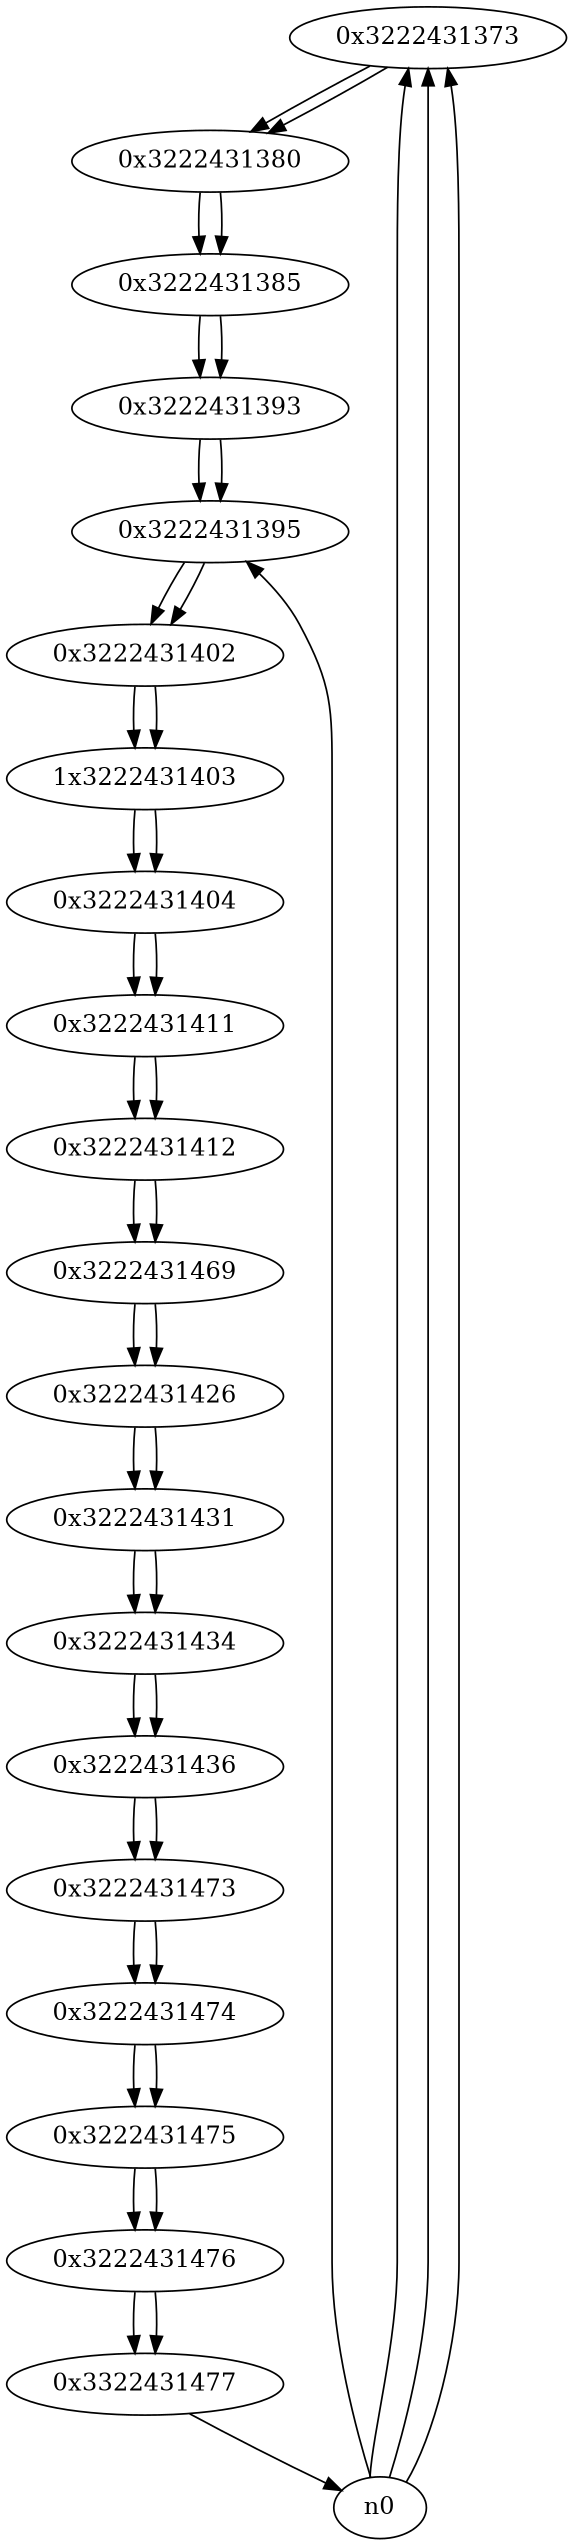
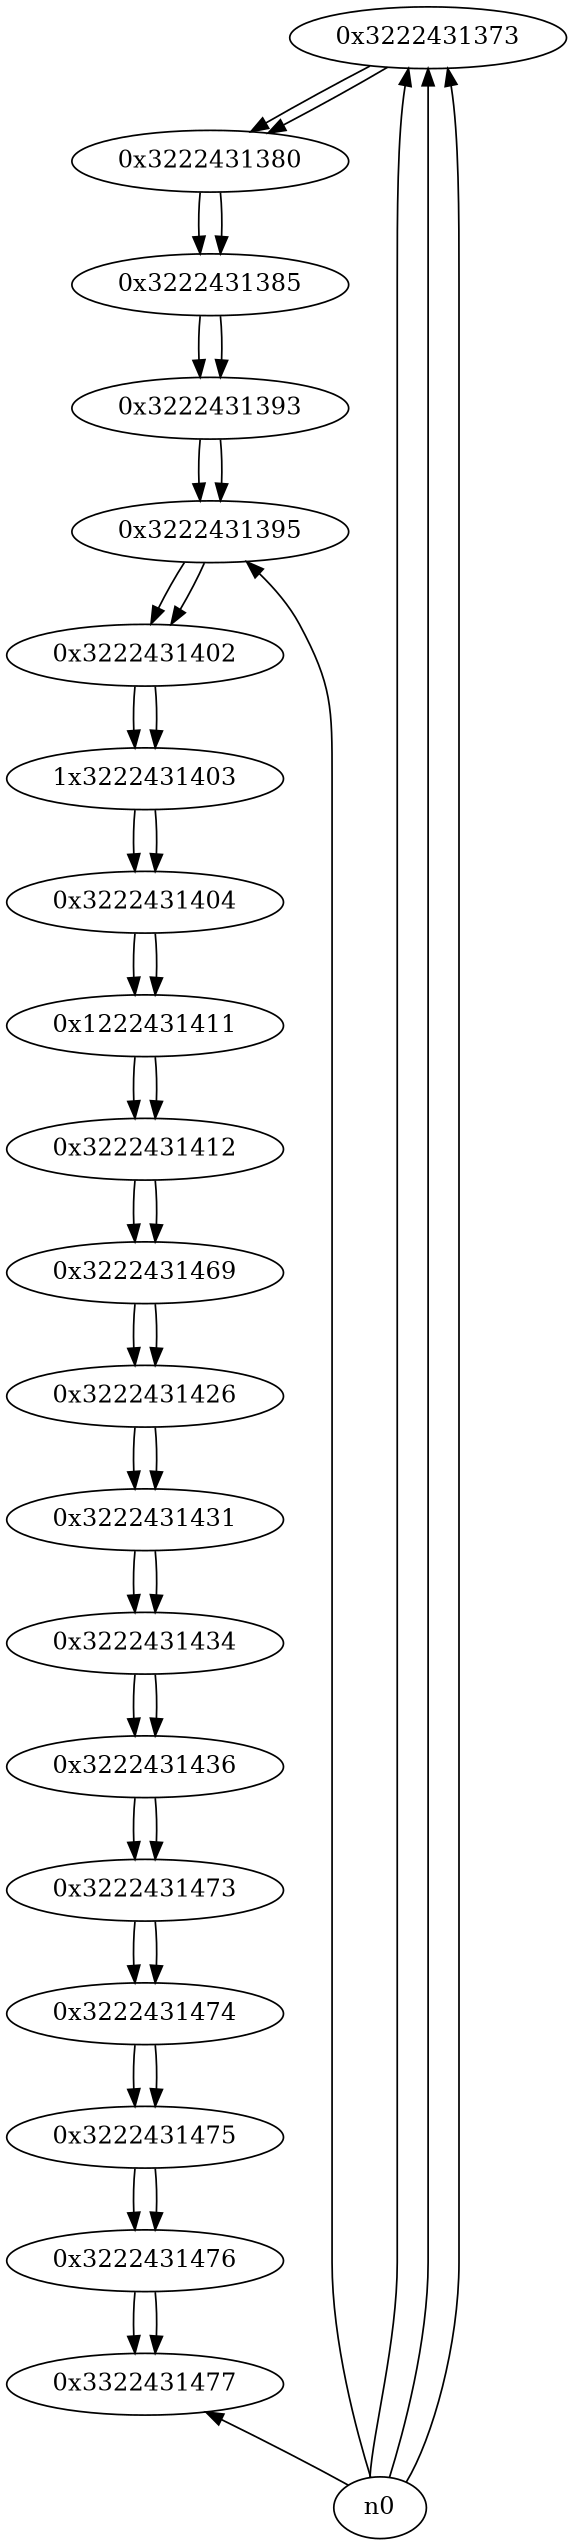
(145, 1026) -> (145, 1026)
(257, 2449) -> (285, 2452)
